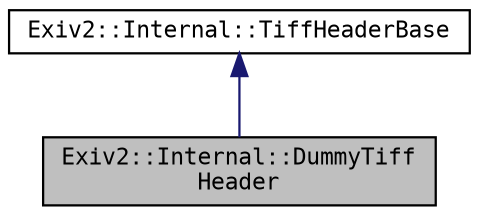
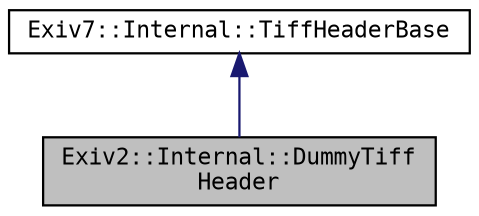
(239, 32) -> (239, 32)
